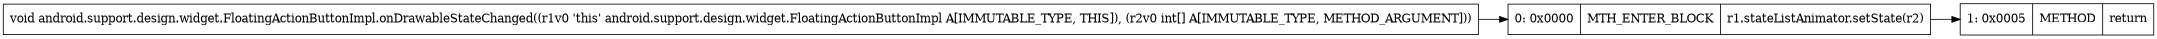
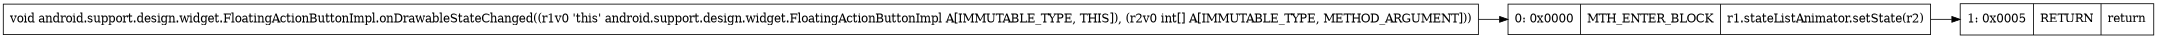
(2068, 19) -> (2067, 19)
